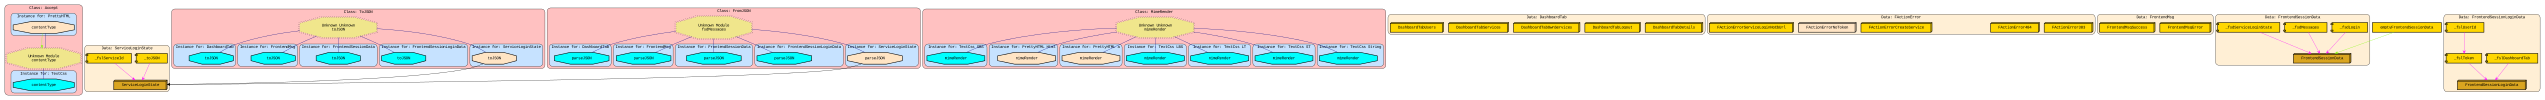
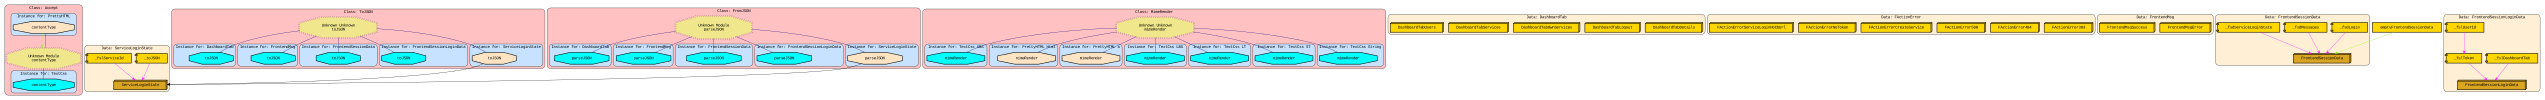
(714, 27) -> (714, 27)
(1827, 27) -> (1827, 27)
none -> (1961, 27)
